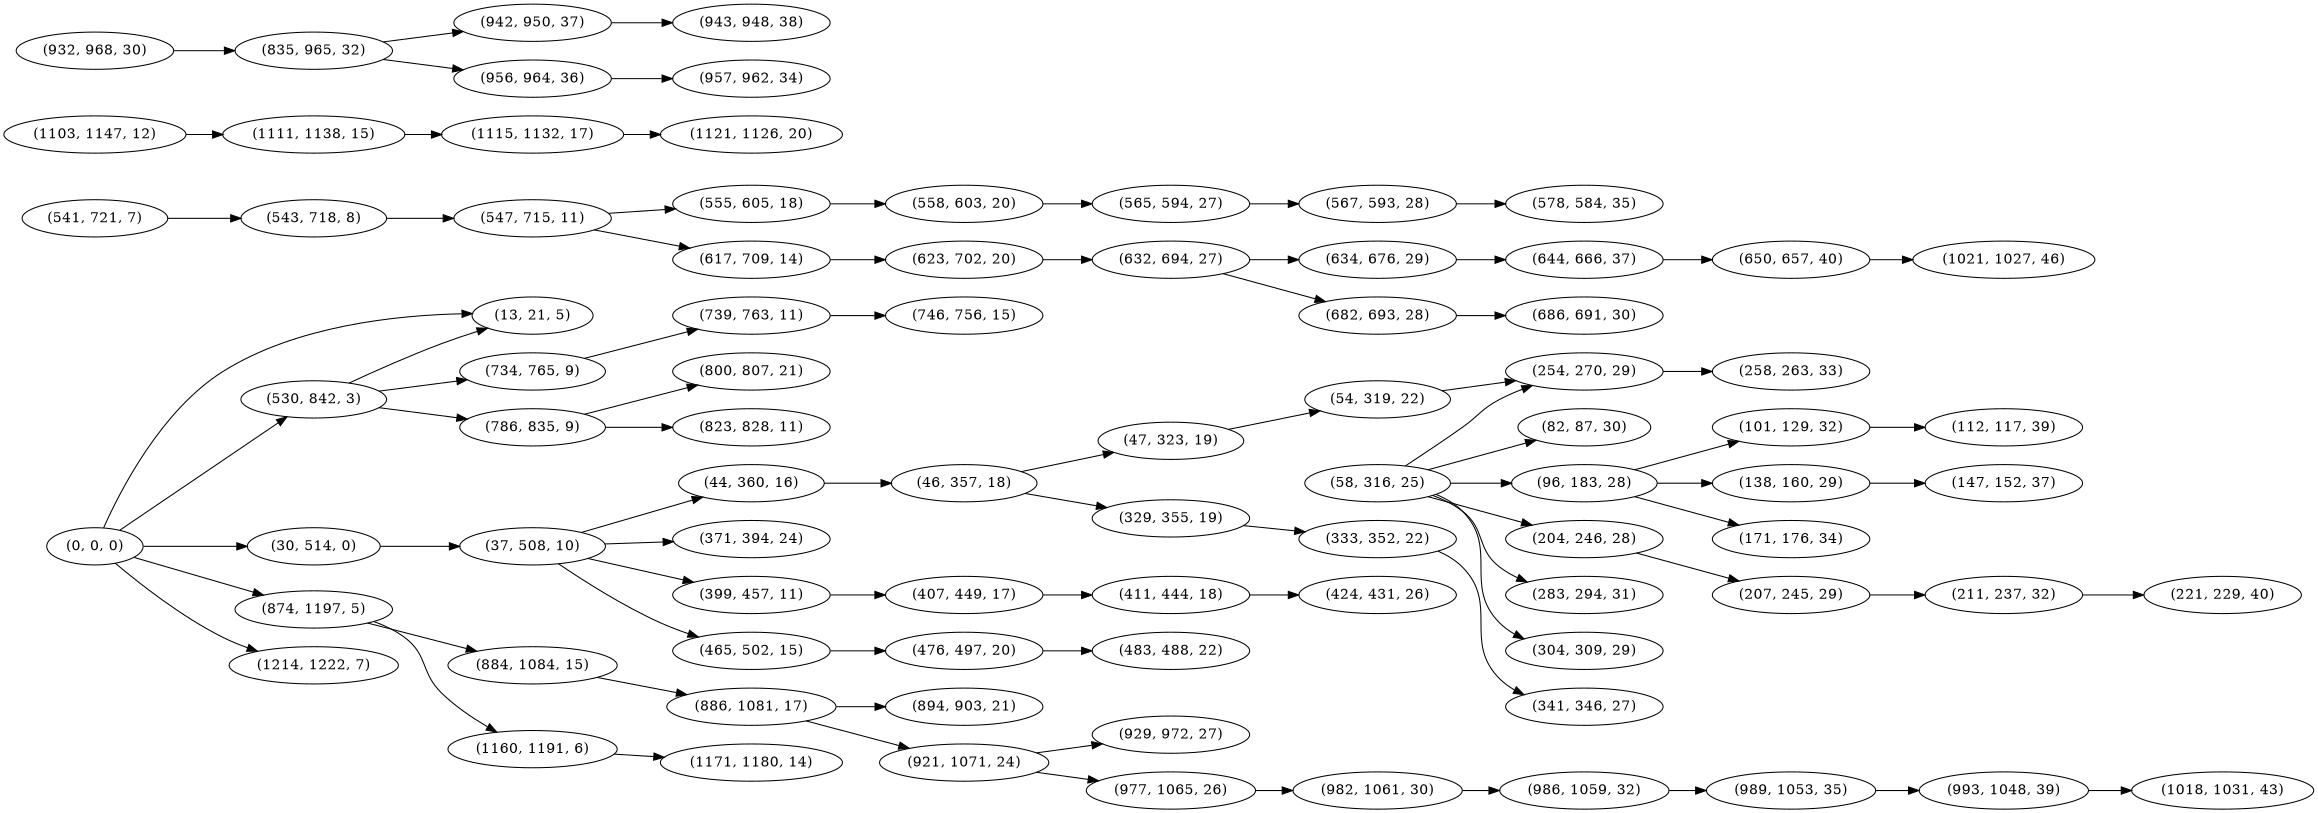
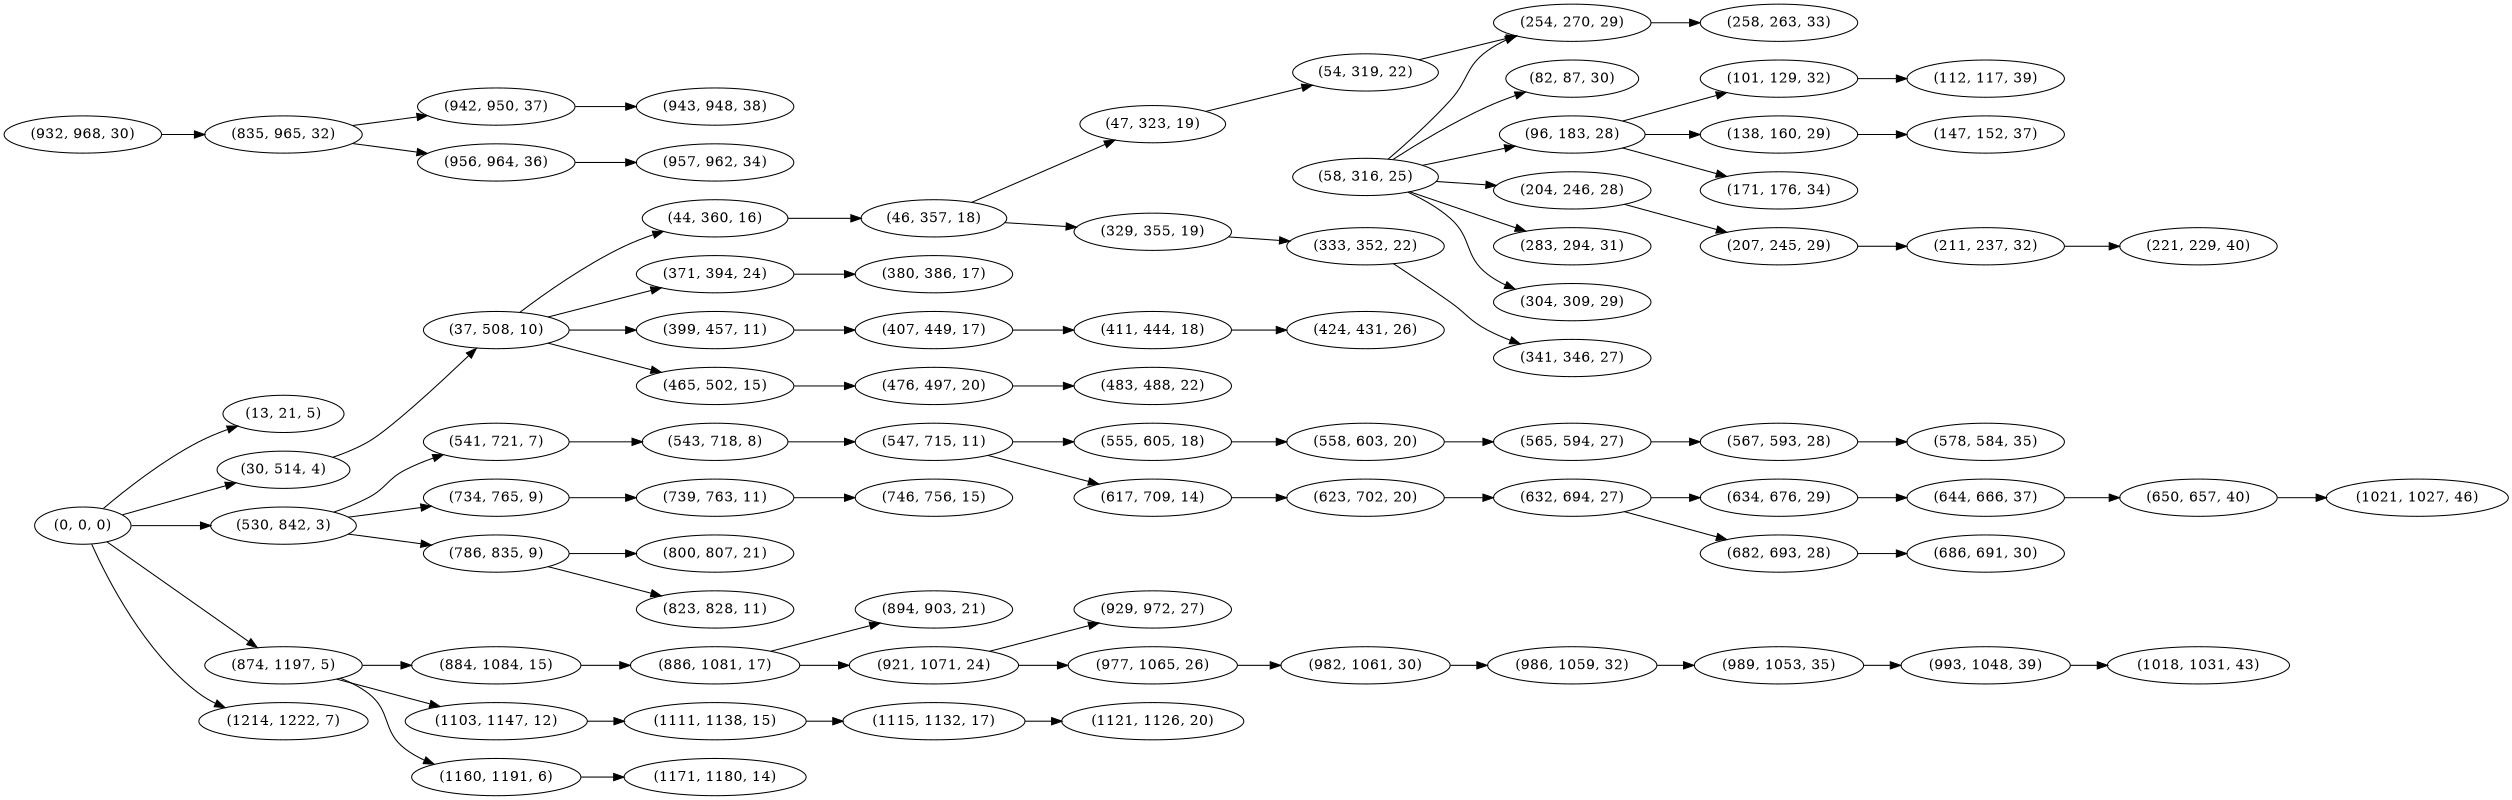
none -> (934, 274)
(412, 355) -> (384, 486)
(314, 546) -> (283, 470)
none -> (383, 691)
